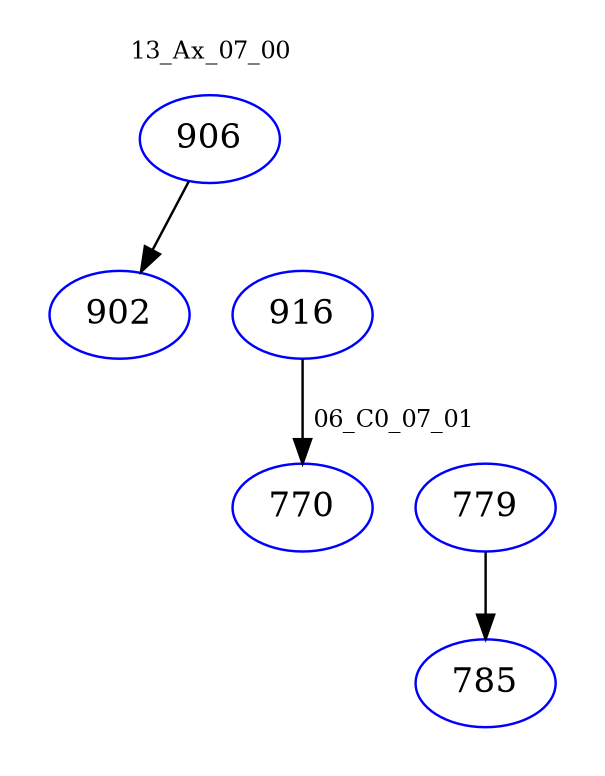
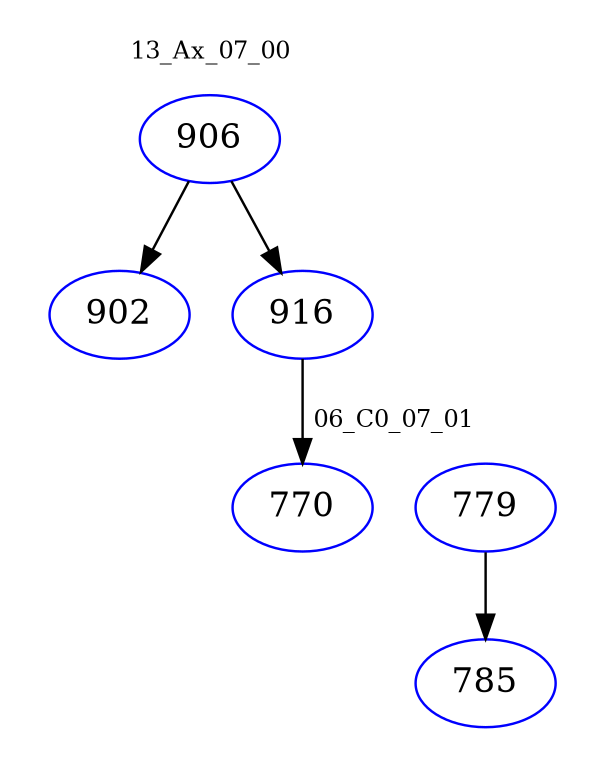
none -> (250, 216)
